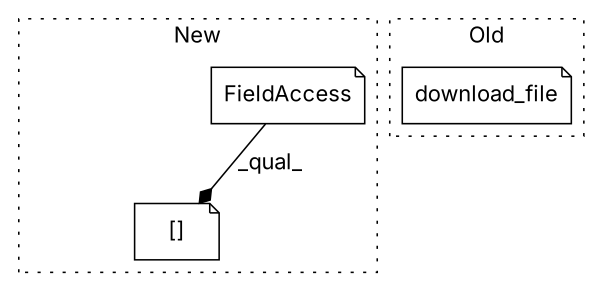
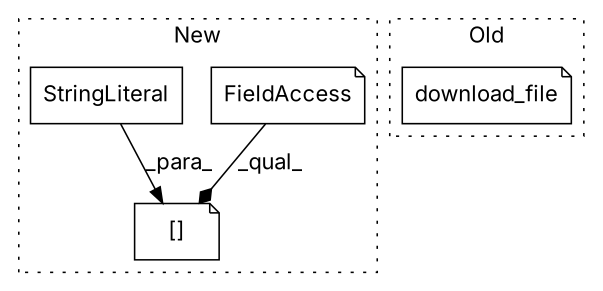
none -> (106, 95)
